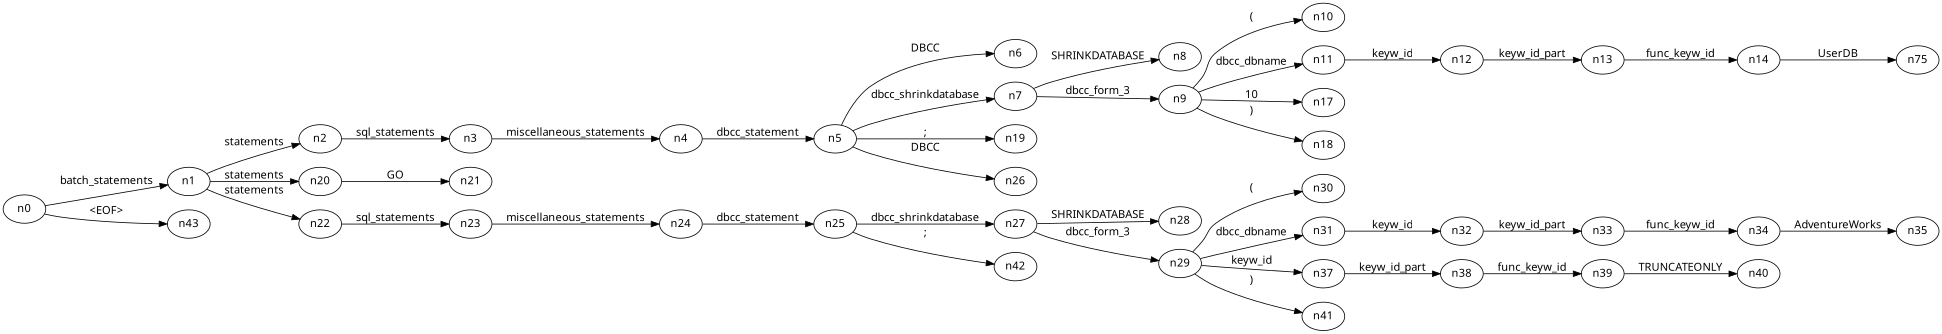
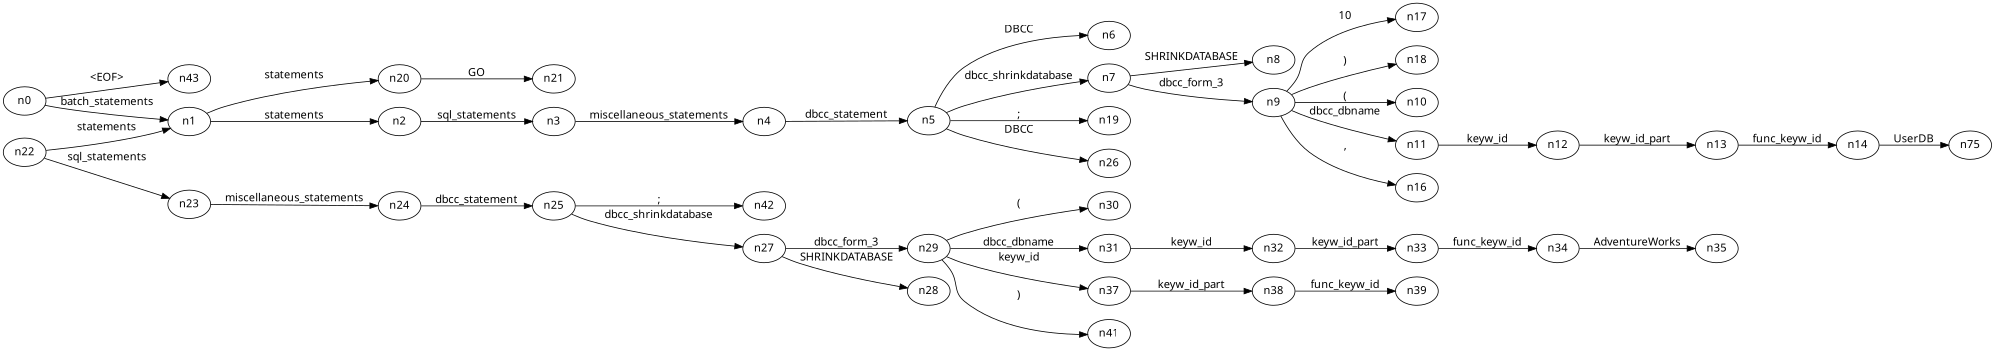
none -> (1417, 188)
(249, 205) -> (105, 143)
(1759, 274) -> none
